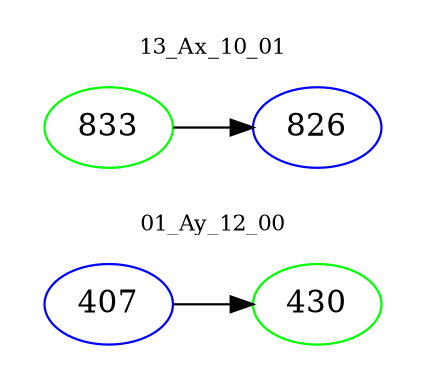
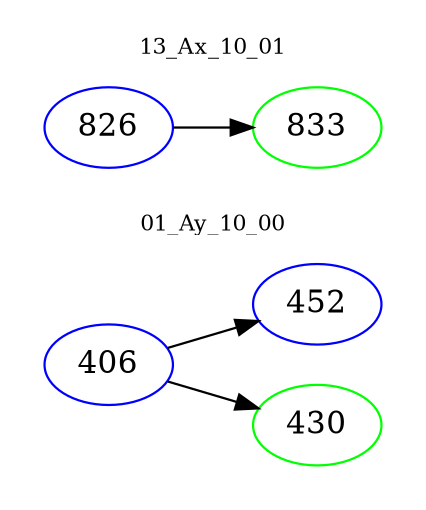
(202, 128) -> (202, 128)
(213, 225) -> (213, 225)
(109, 304) -> (109, 365)
none -> (317, 304)
